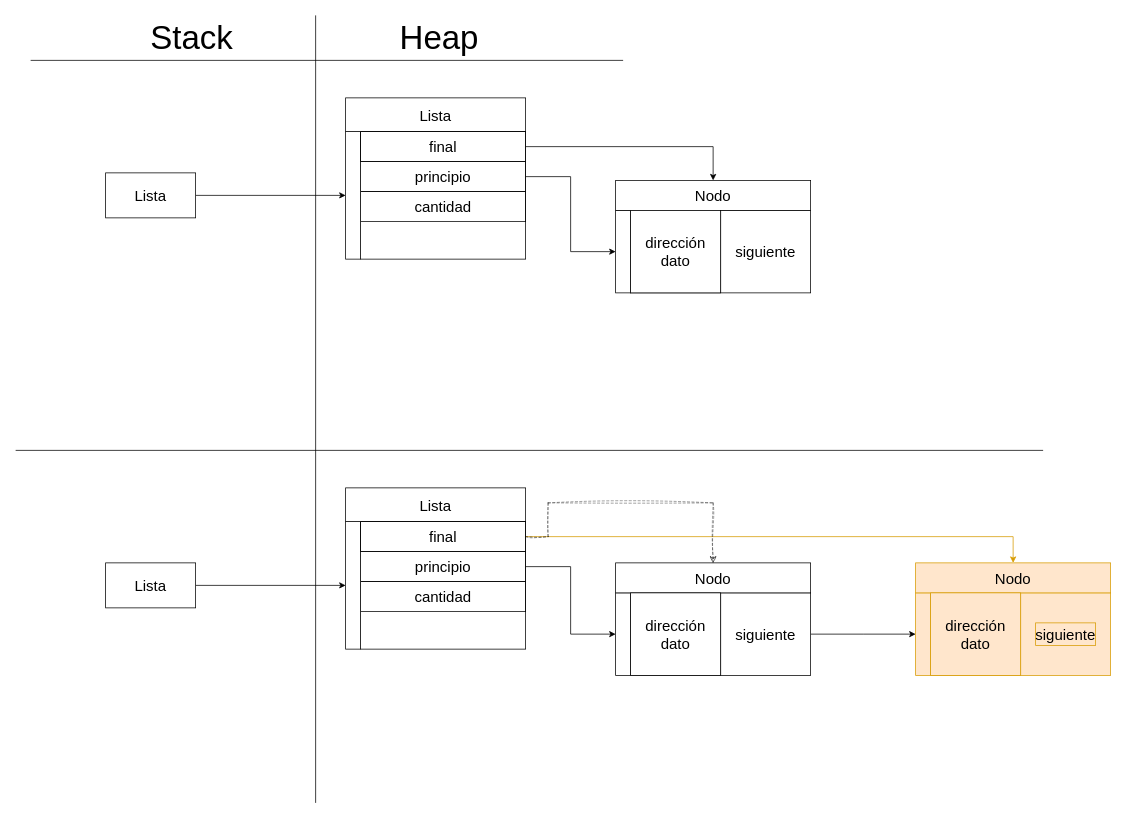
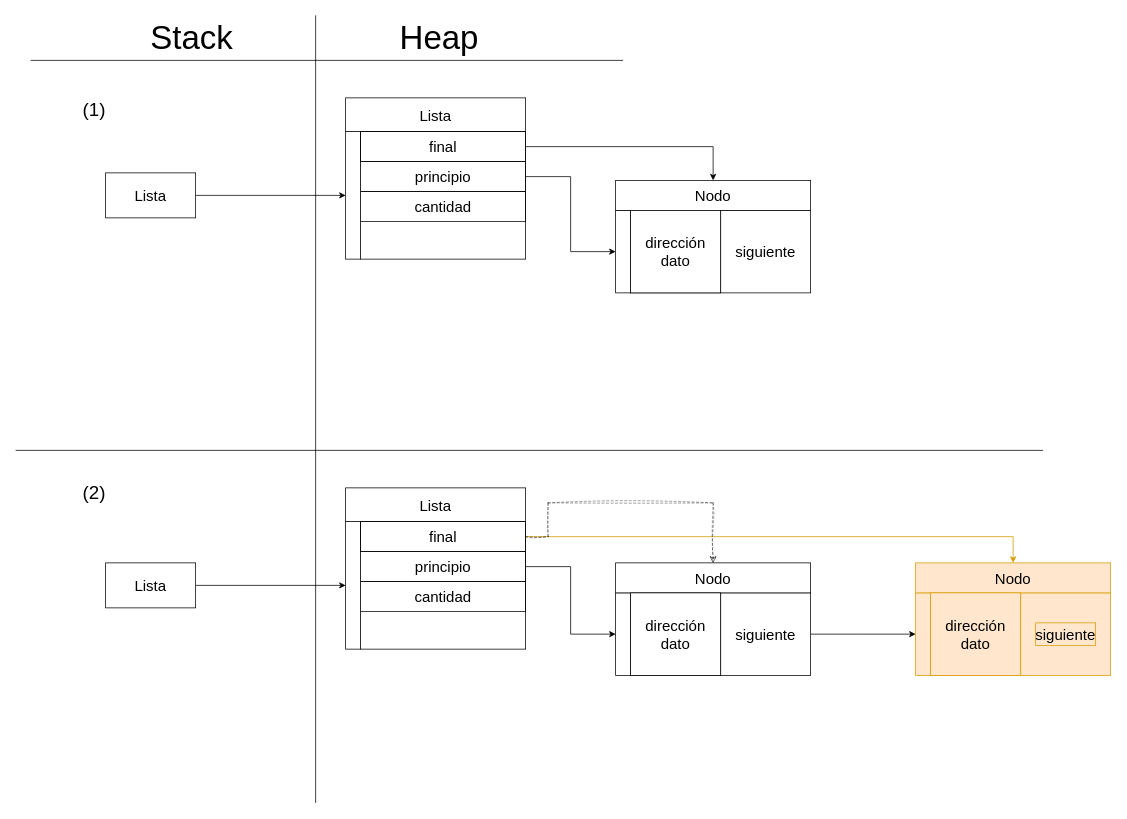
none -> (94, 109)
none -> (94, 492)
